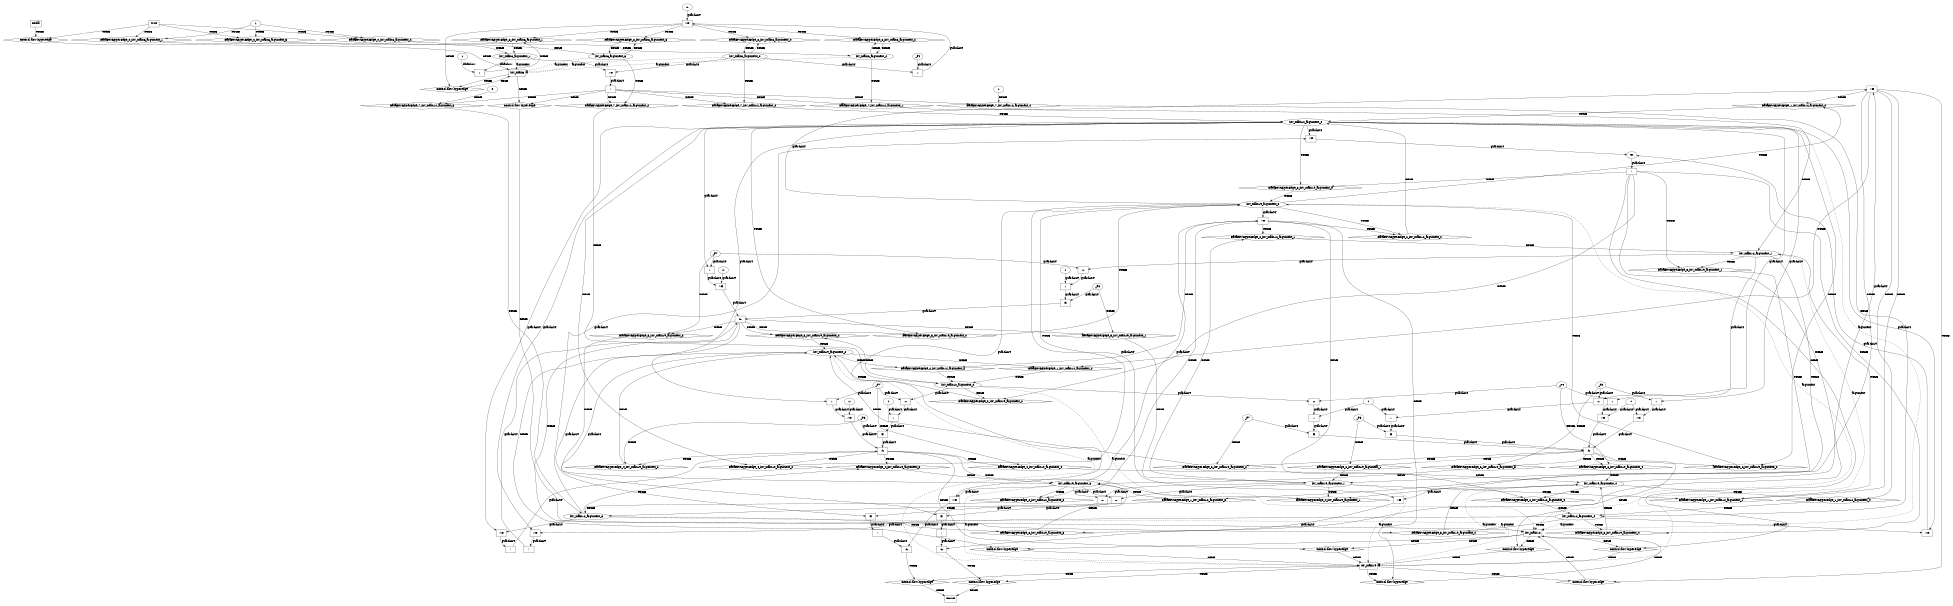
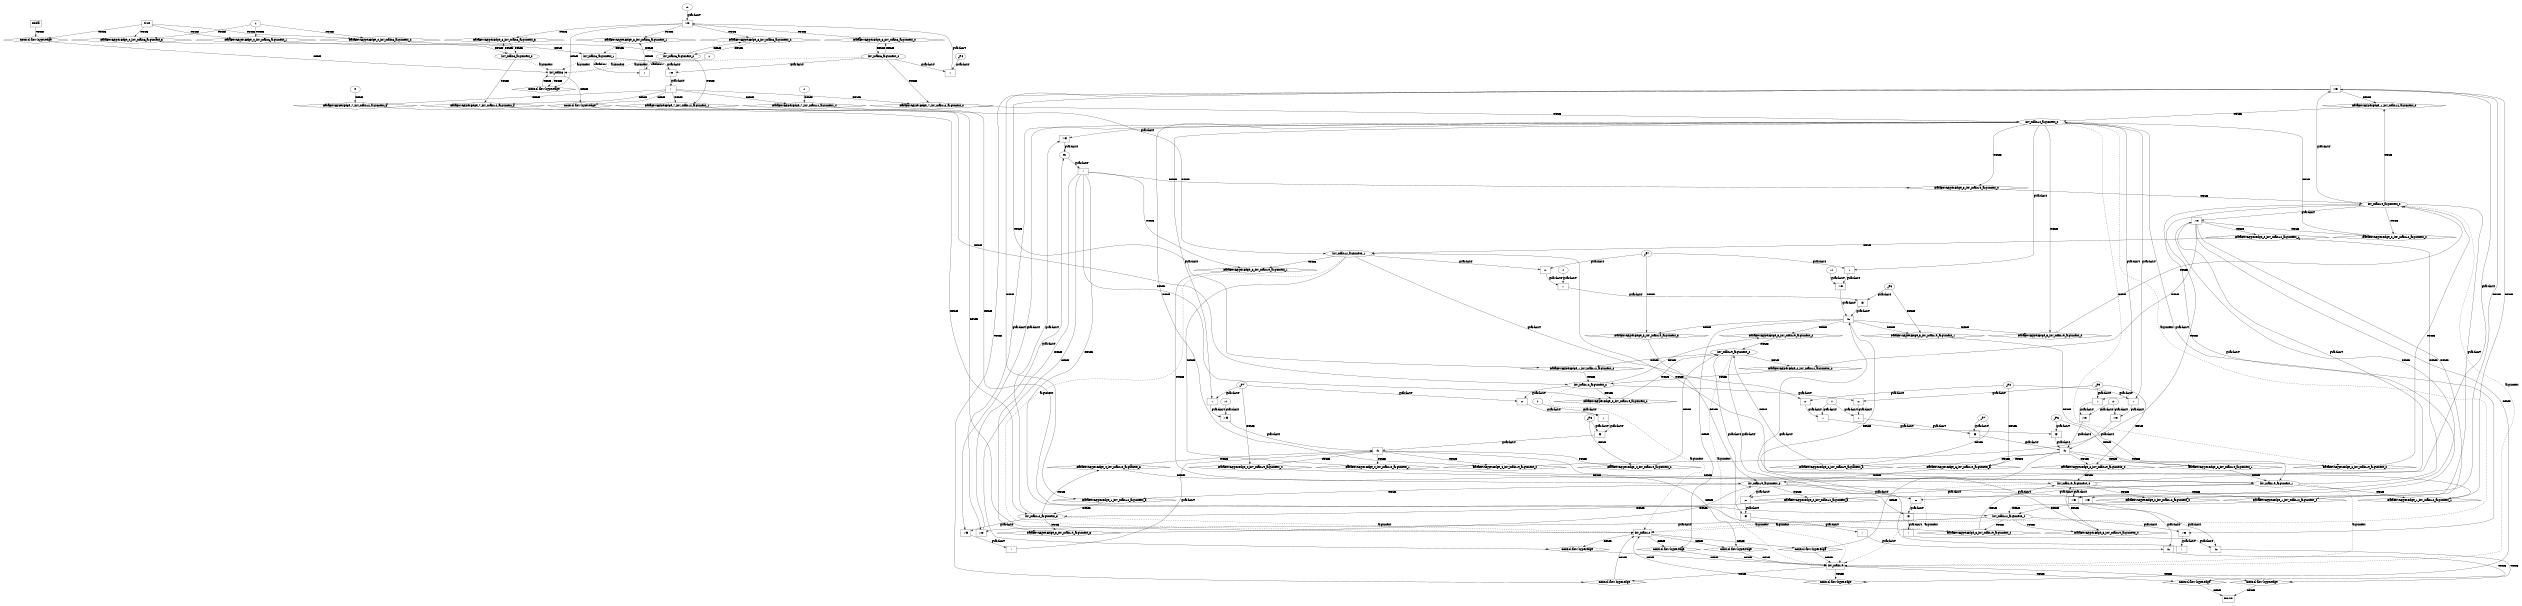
(515, 56) -> (599, 56)
(1748, 129) -> (2081, 382)
(1328, 491) -> (1723, 477)
